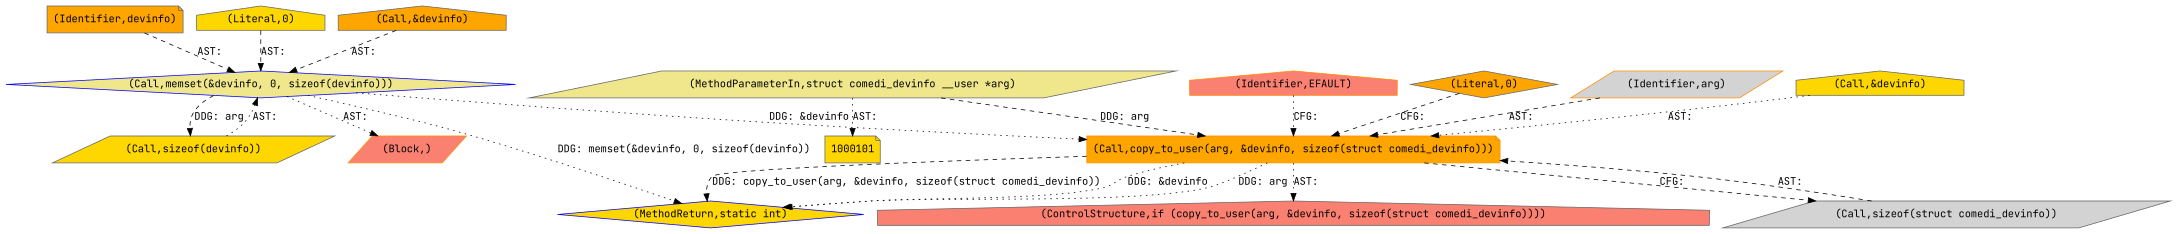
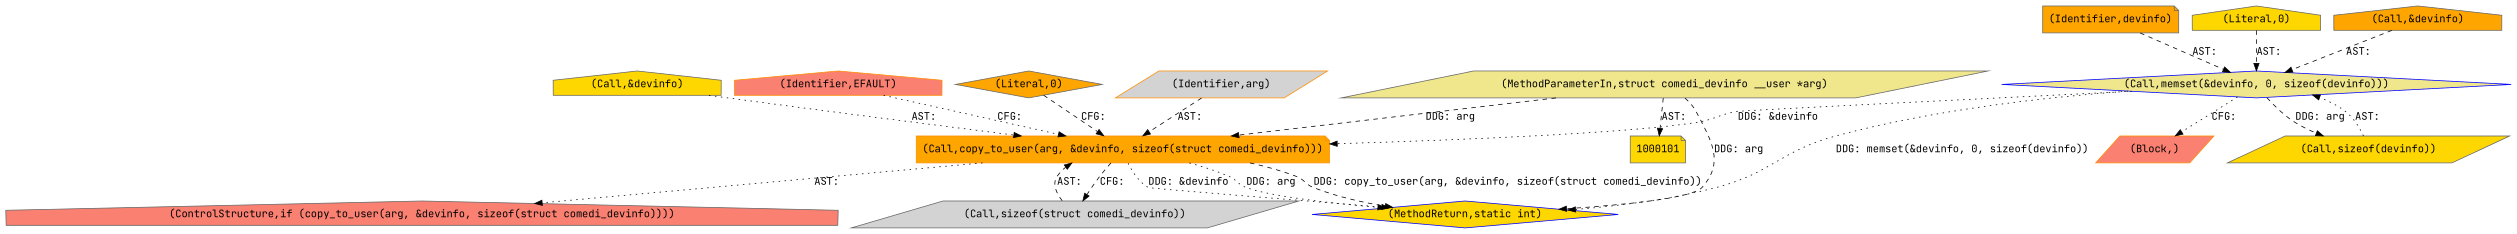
(853, 113) -> (1662, 113)
(359, 117) -> (2227, 117)
none -> (1705, 183)
